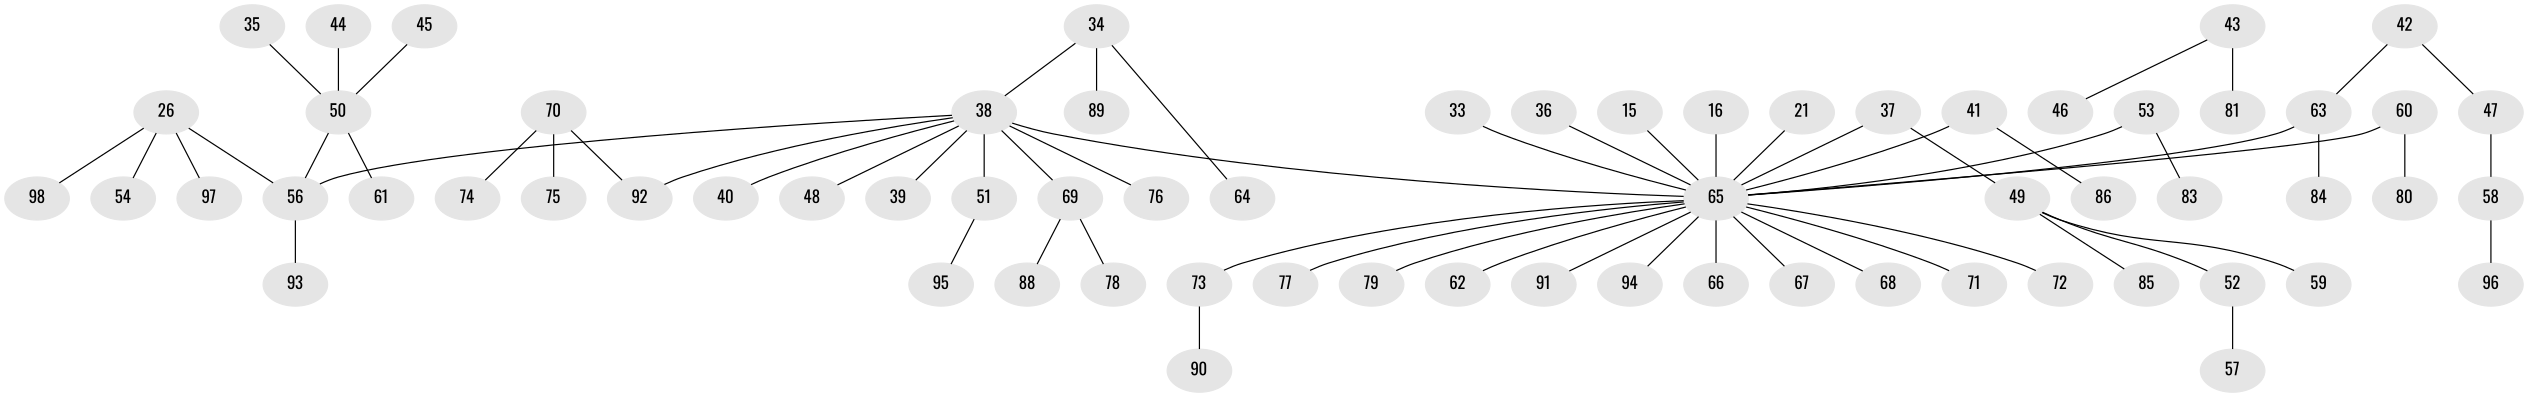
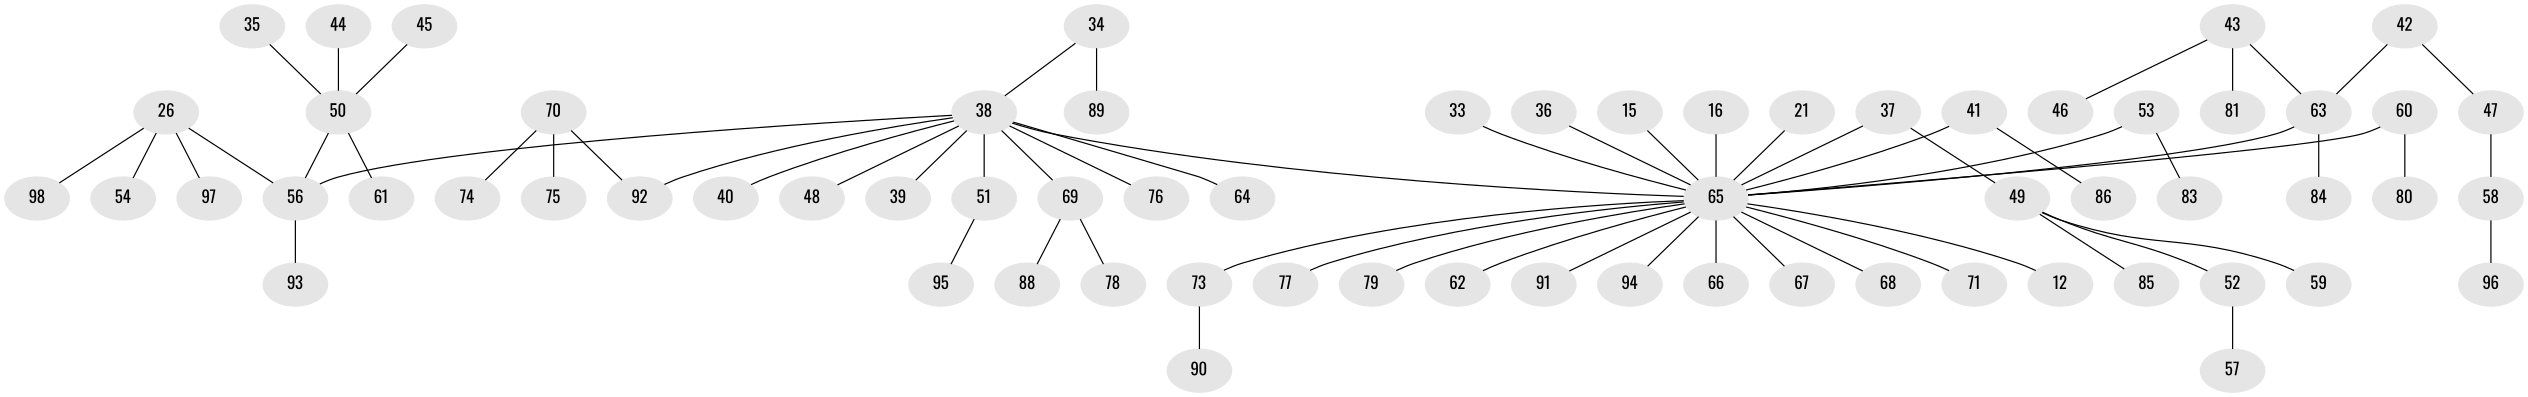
none -> (2276, 69)
(1169, 112) -> (1116, 152)
(2060, 285) -> (2060, 285)
